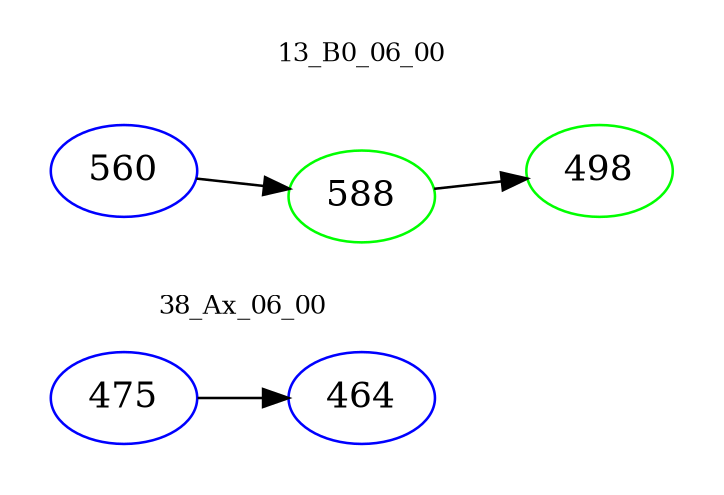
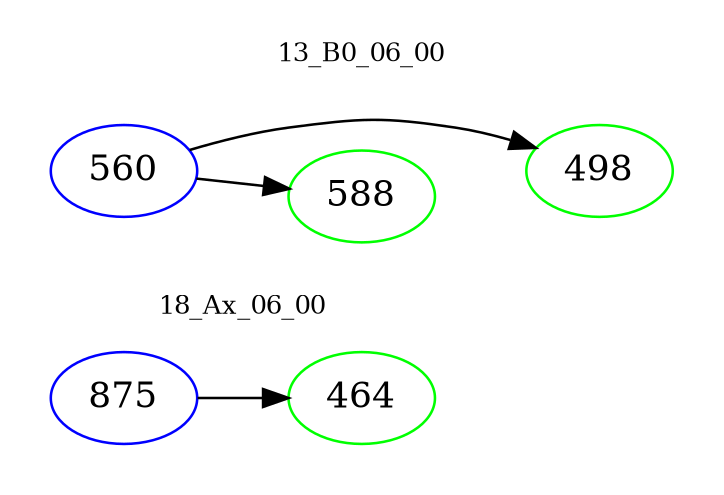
(468, 185) -> (349, 121)
(243, 307) -> (243, 307)
(124, 398) -> (124, 398)
(362, 398) -> (362, 398)
